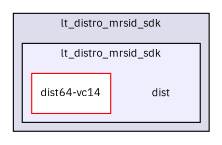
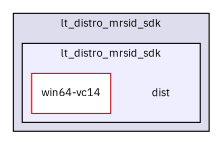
(71, 93) -> (71, 93)
